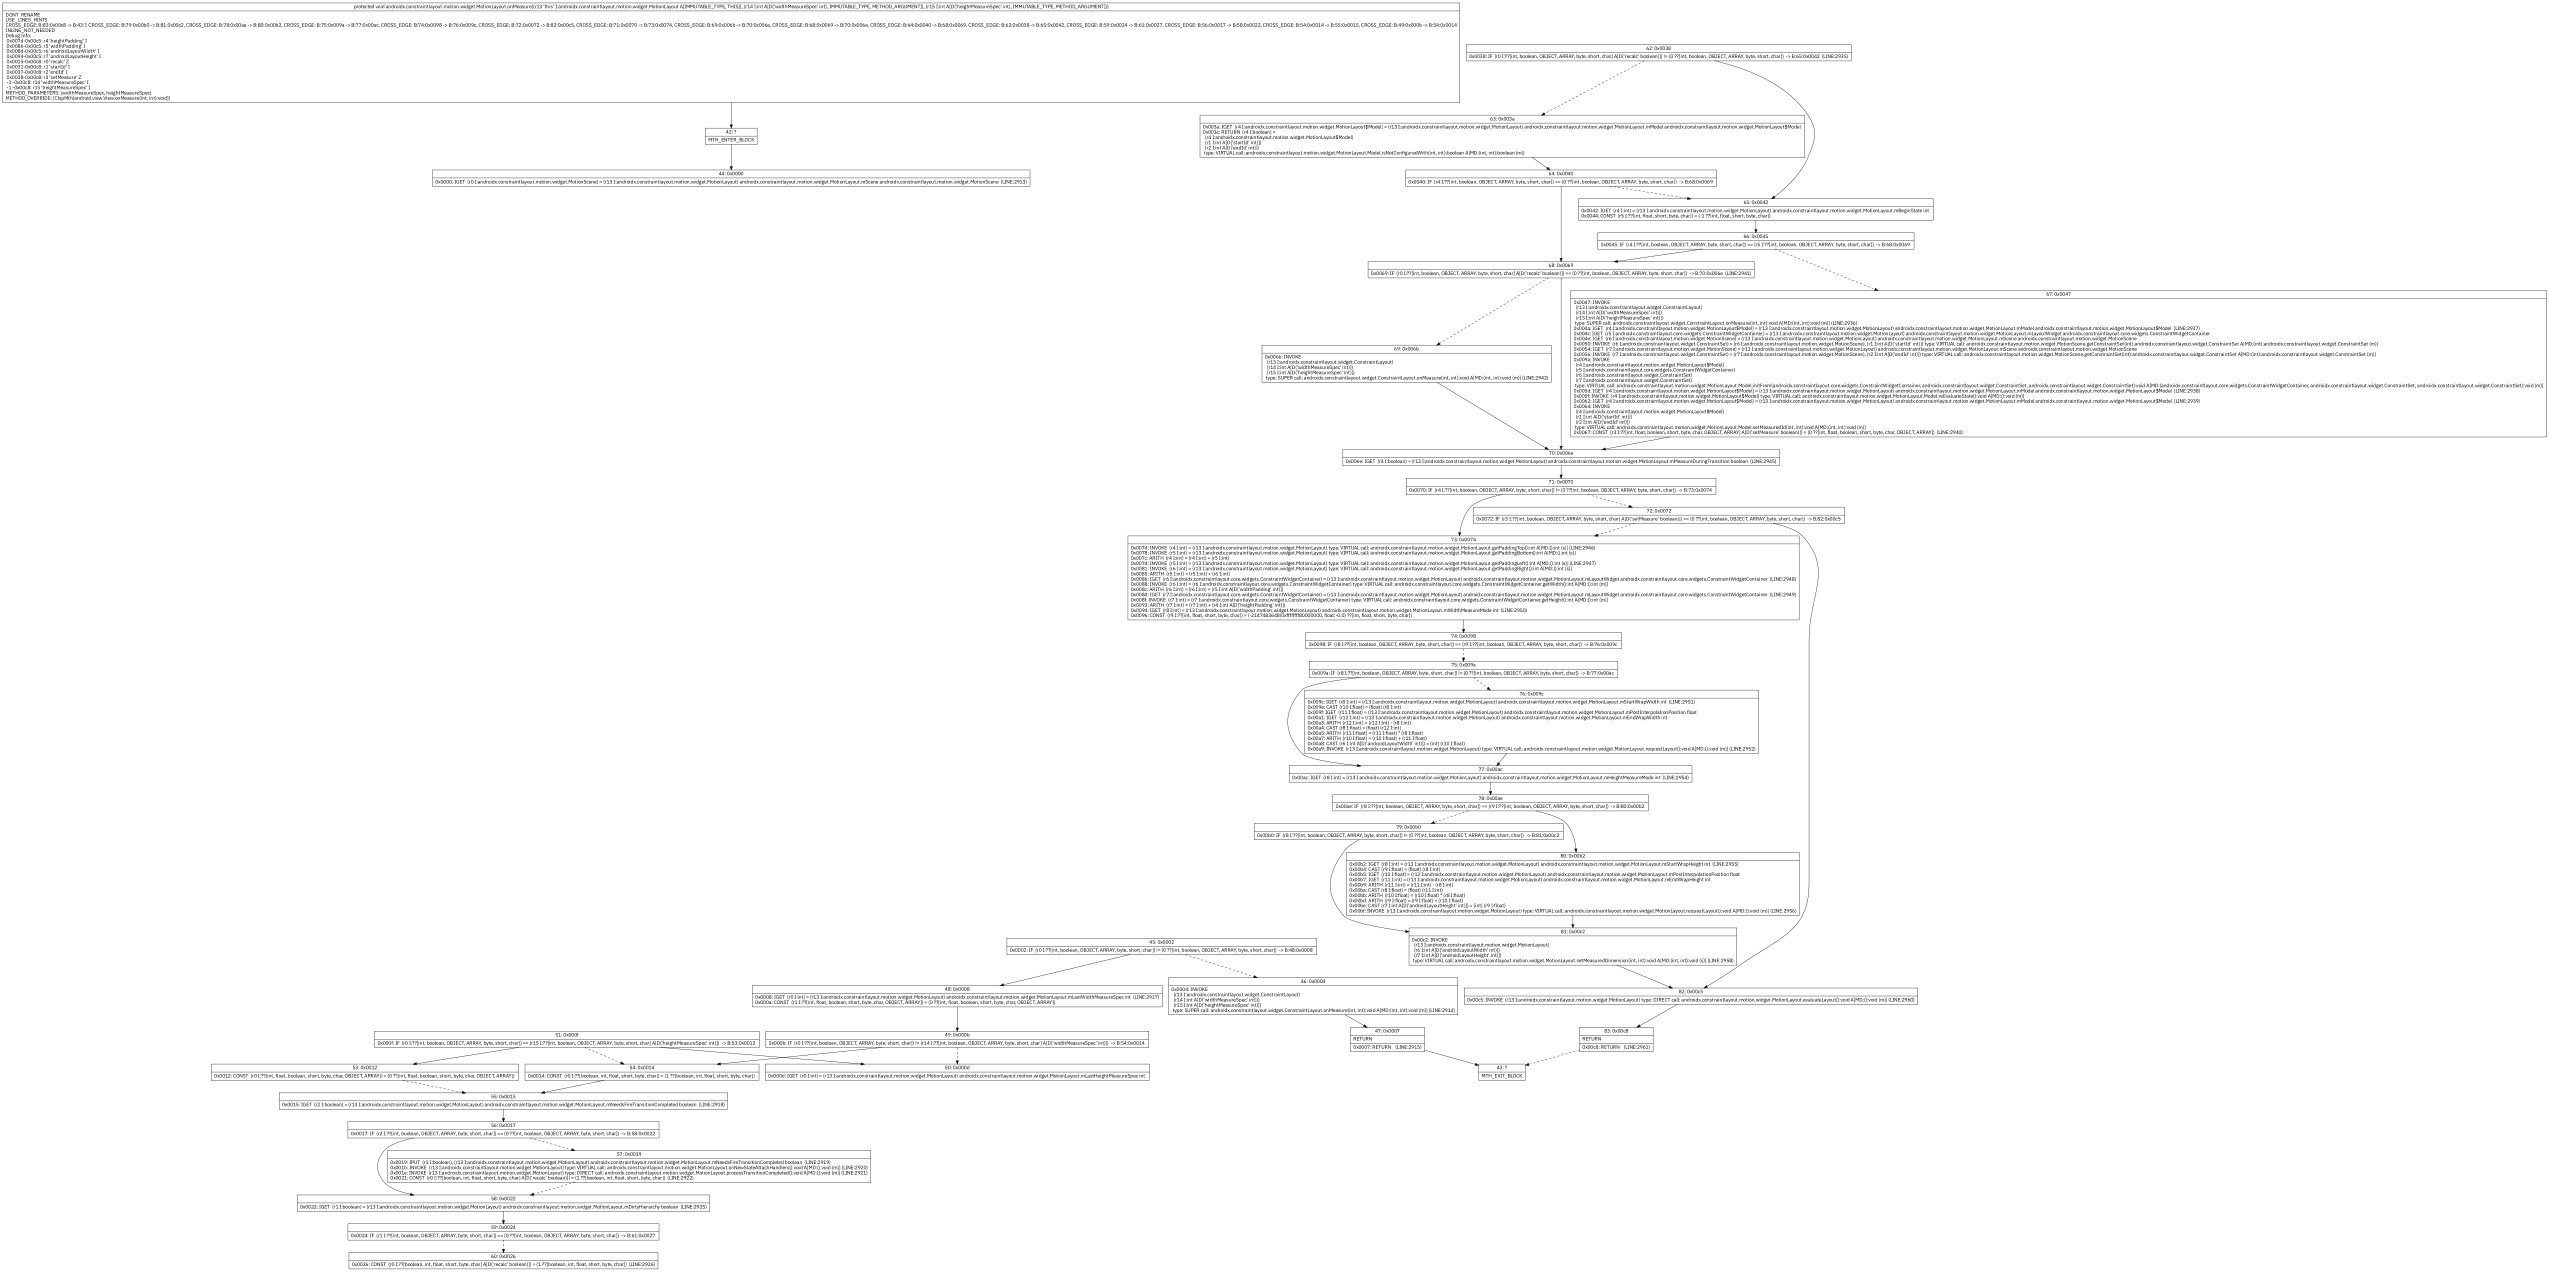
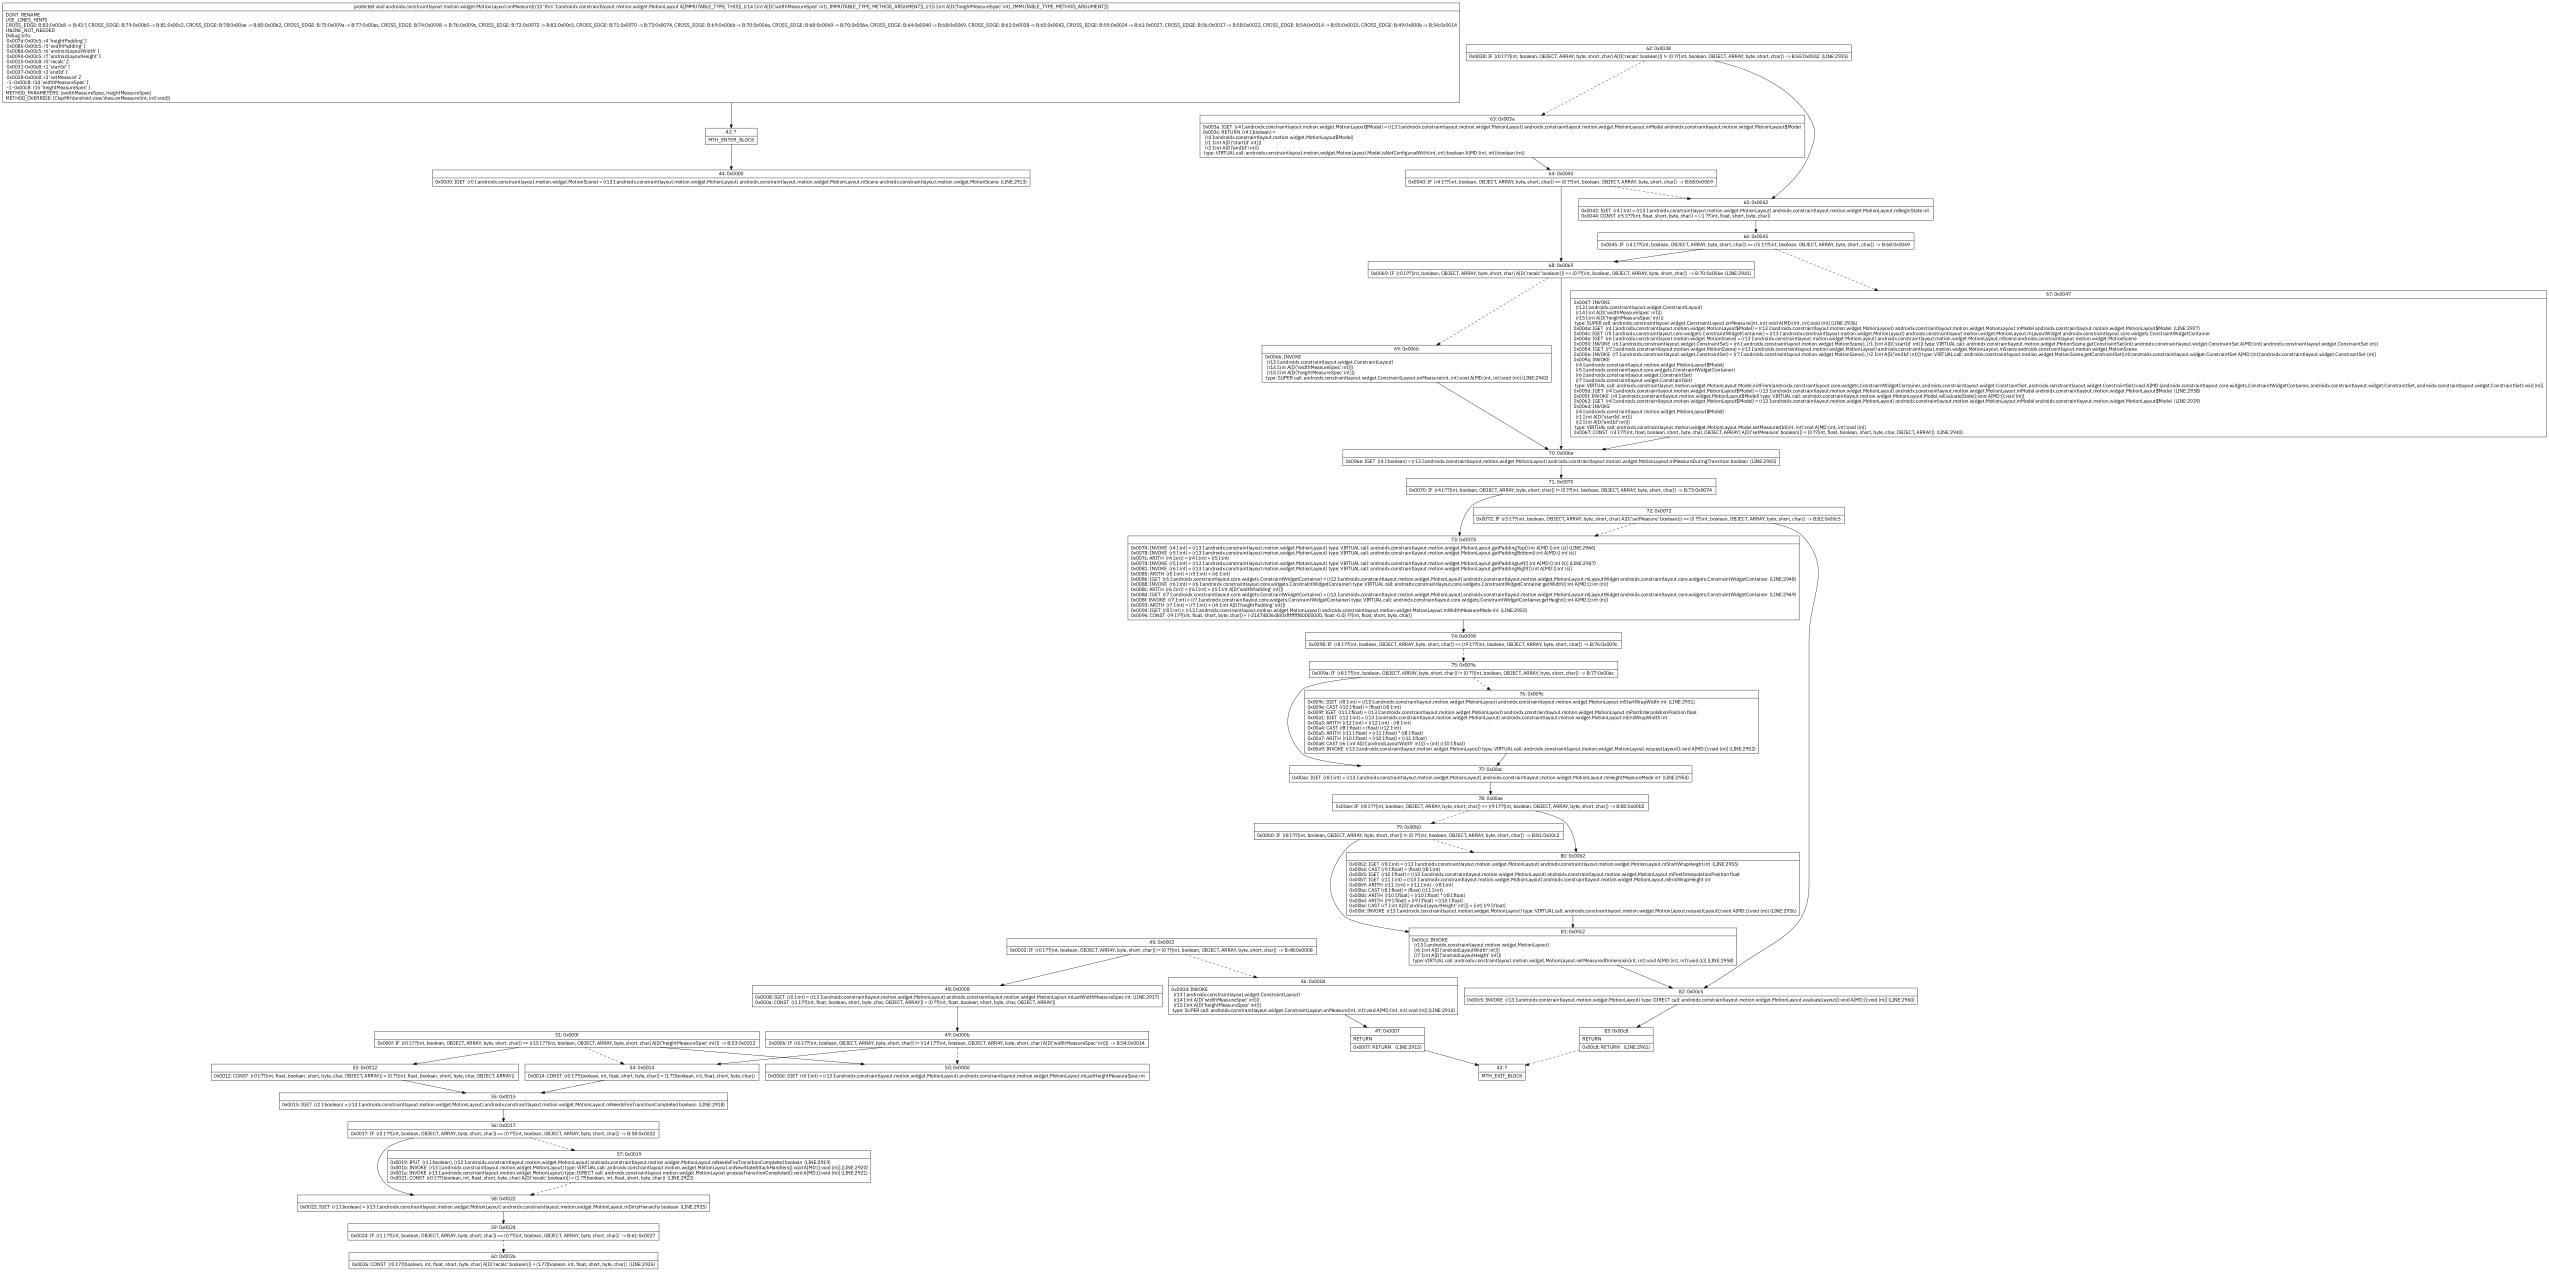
(1608, 500) -> none
none -> (1452, 845)
(432, 1086) -> (432, 1086)
